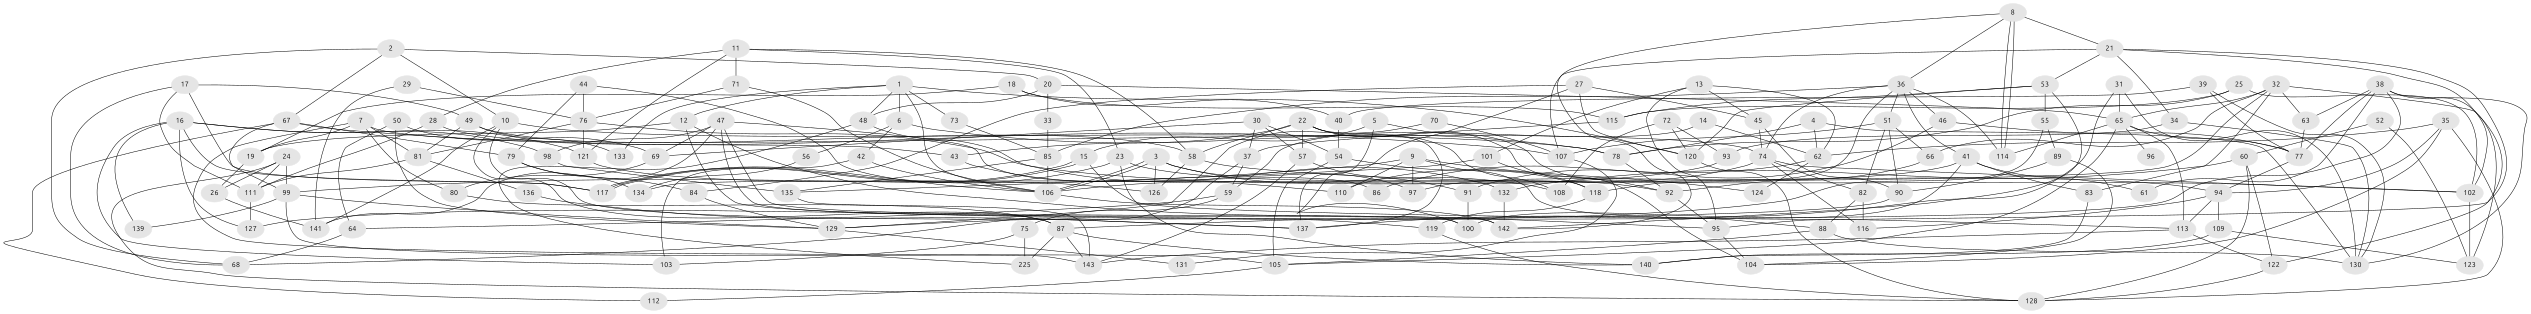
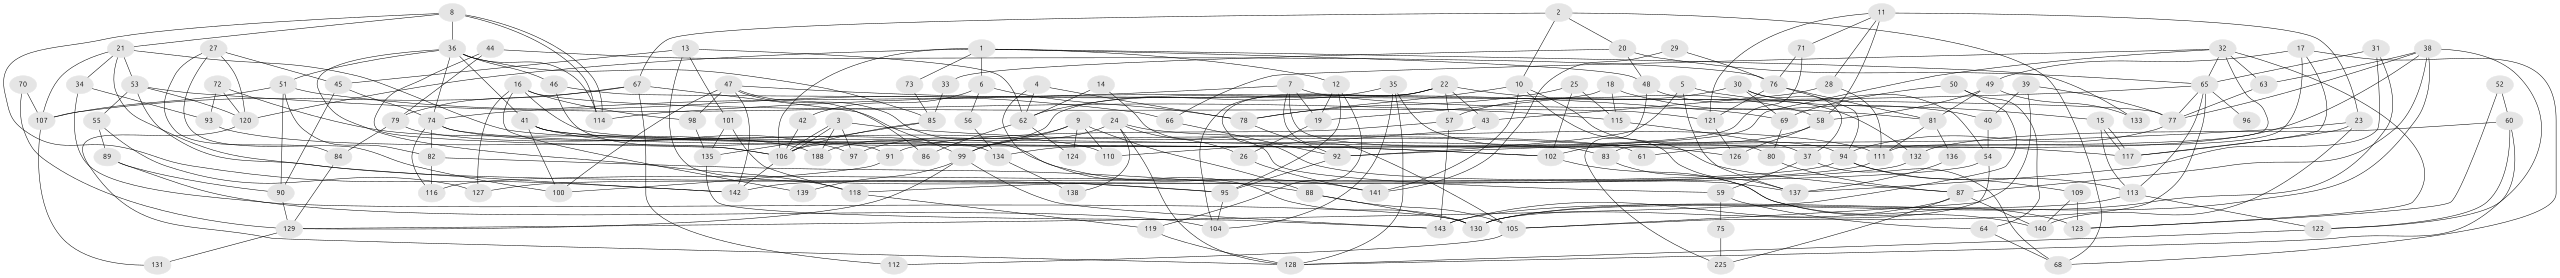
none -> (1073, 193)
(1559, 193) -> (818, 157)
(666, 265) -> none
